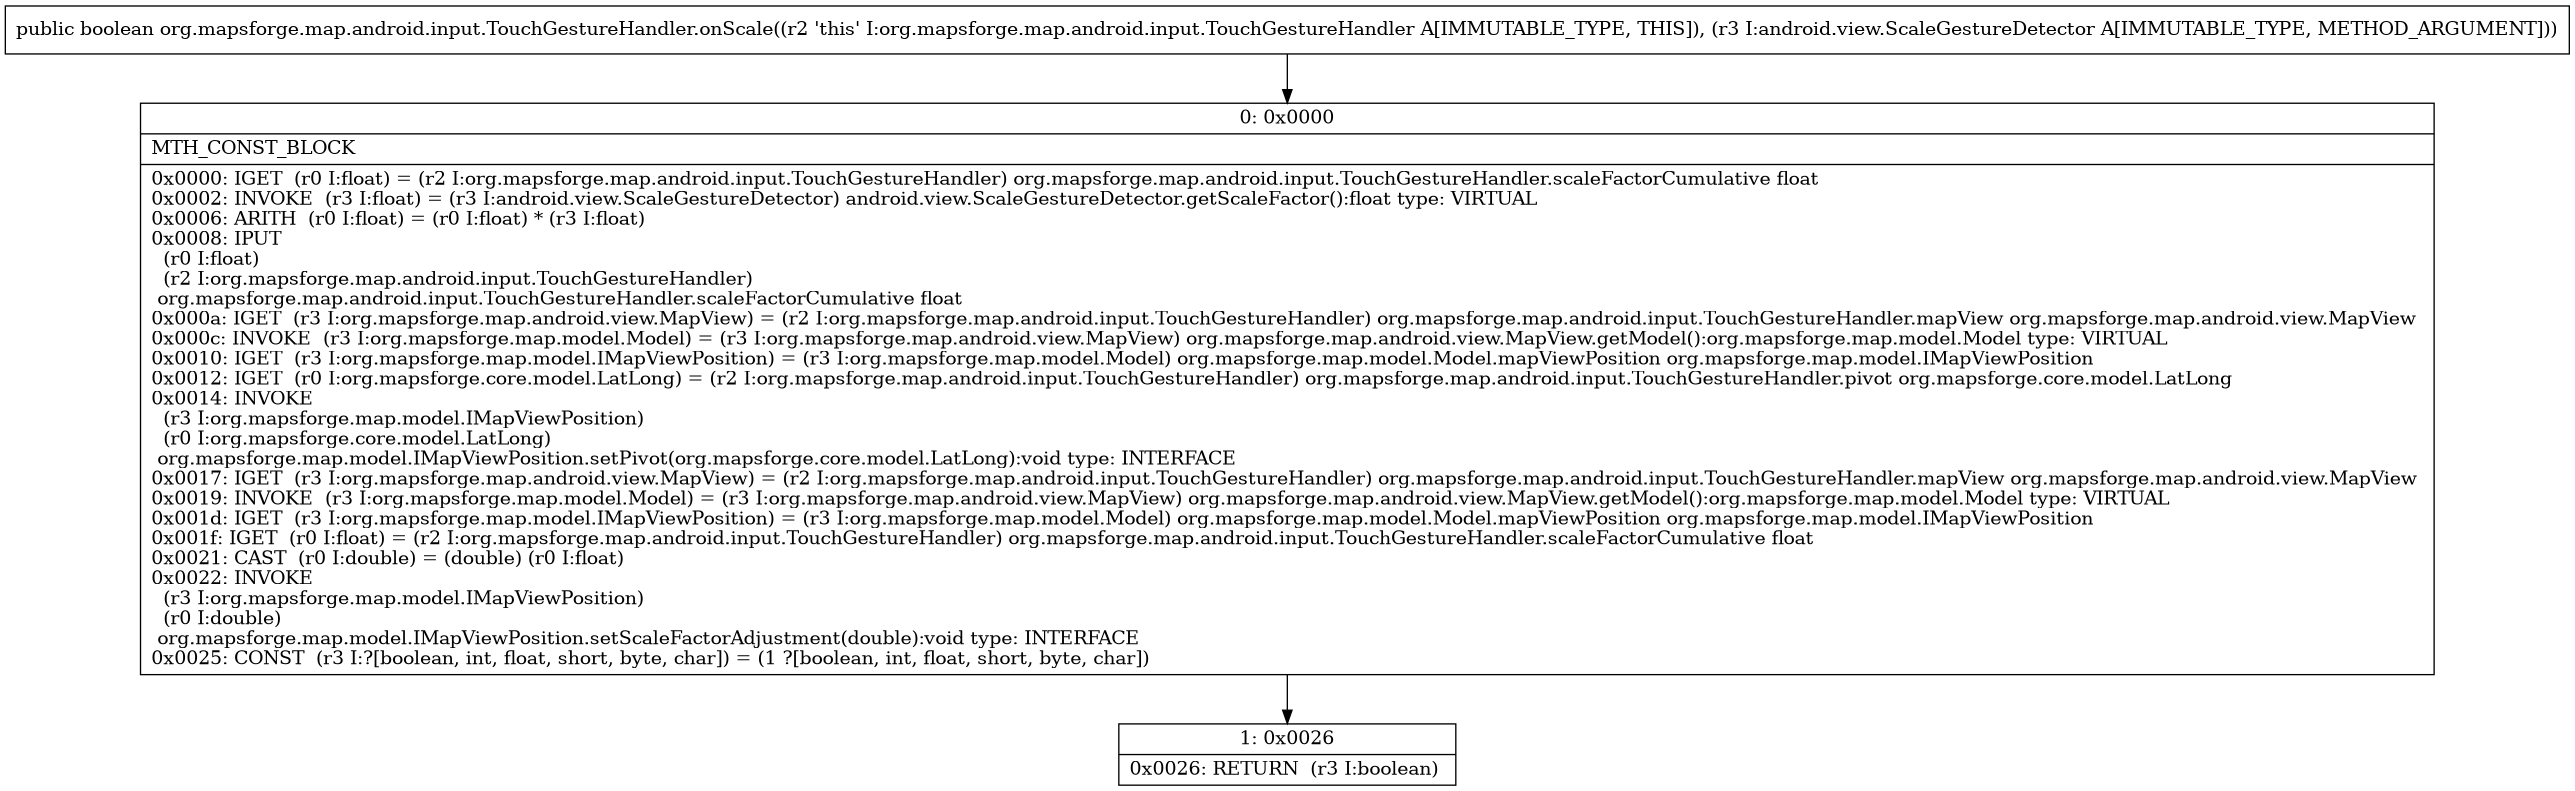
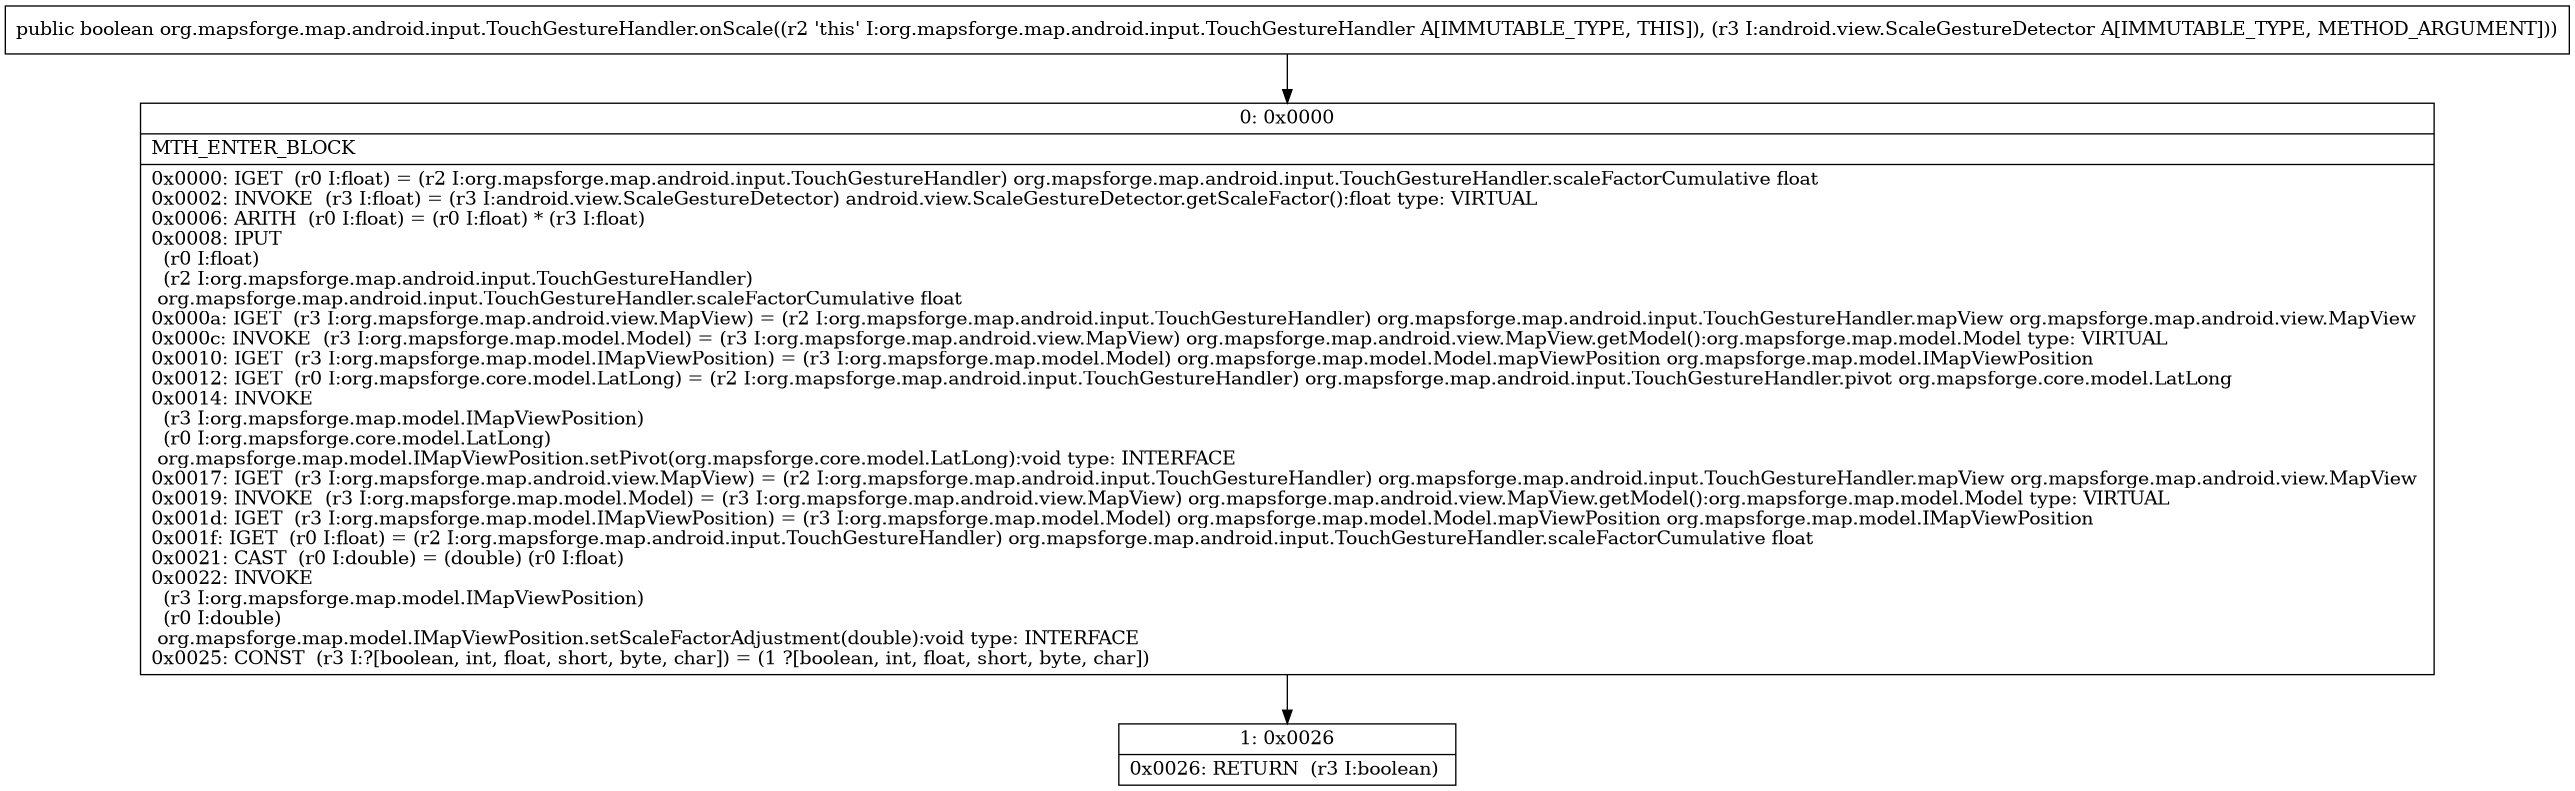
(254, 149) -> (254, 149)
